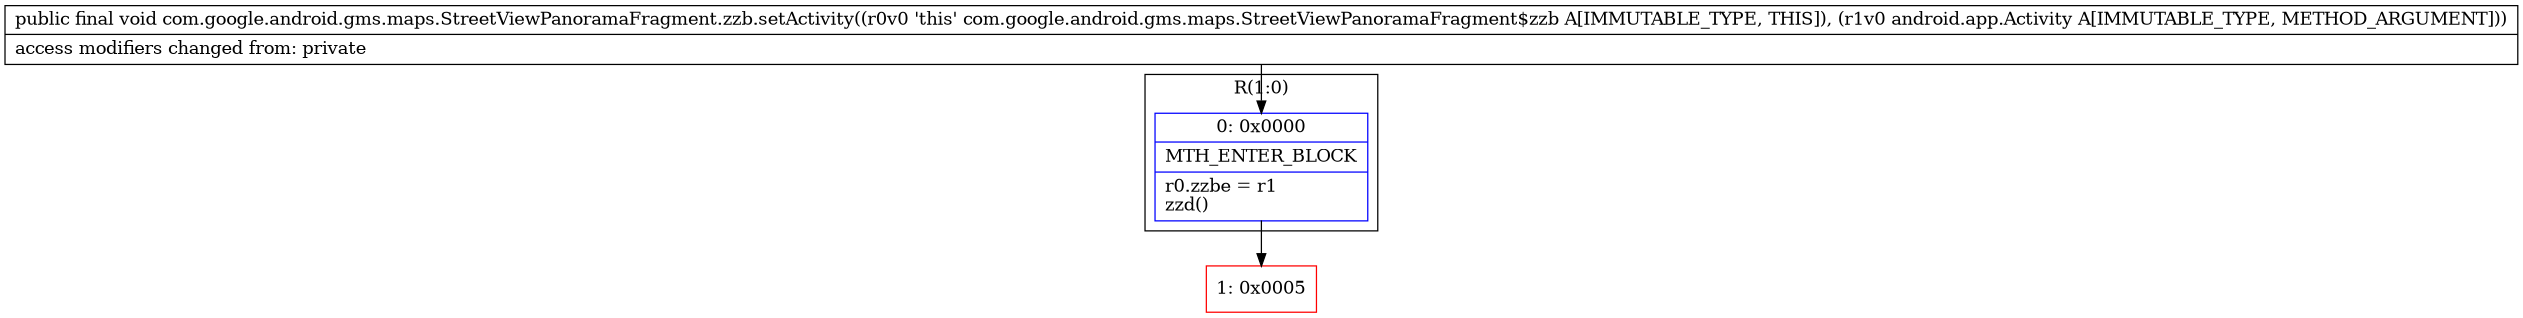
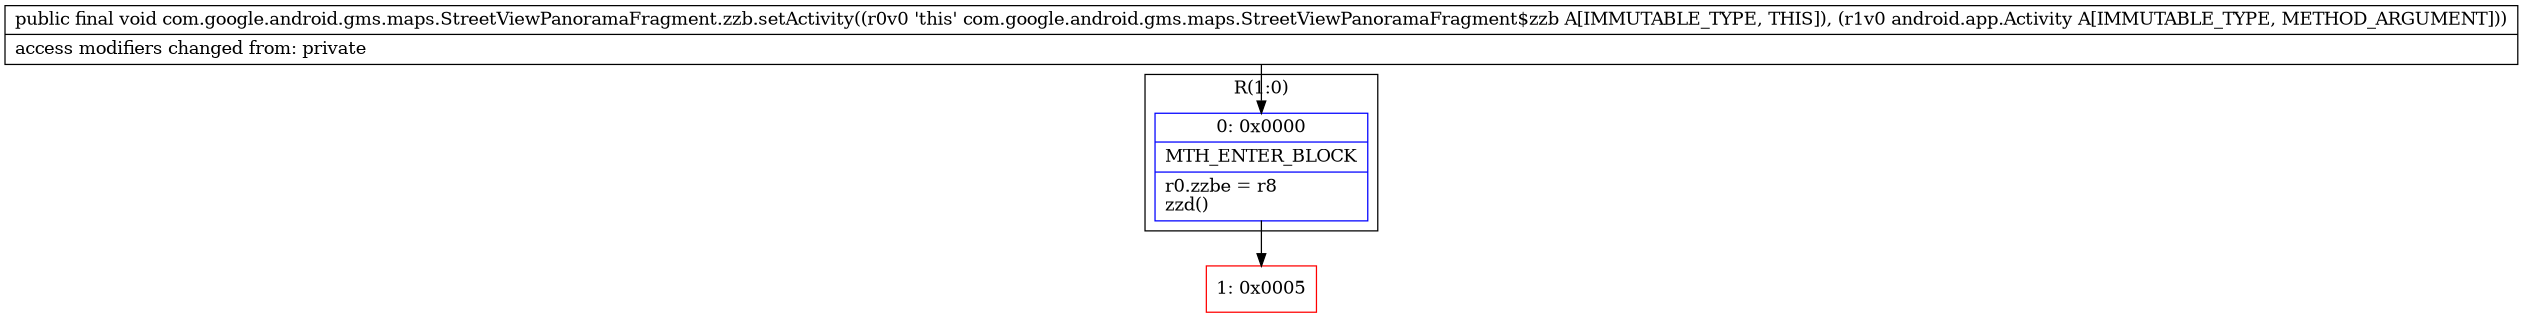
(1221, 186) -> (1221, 186)
